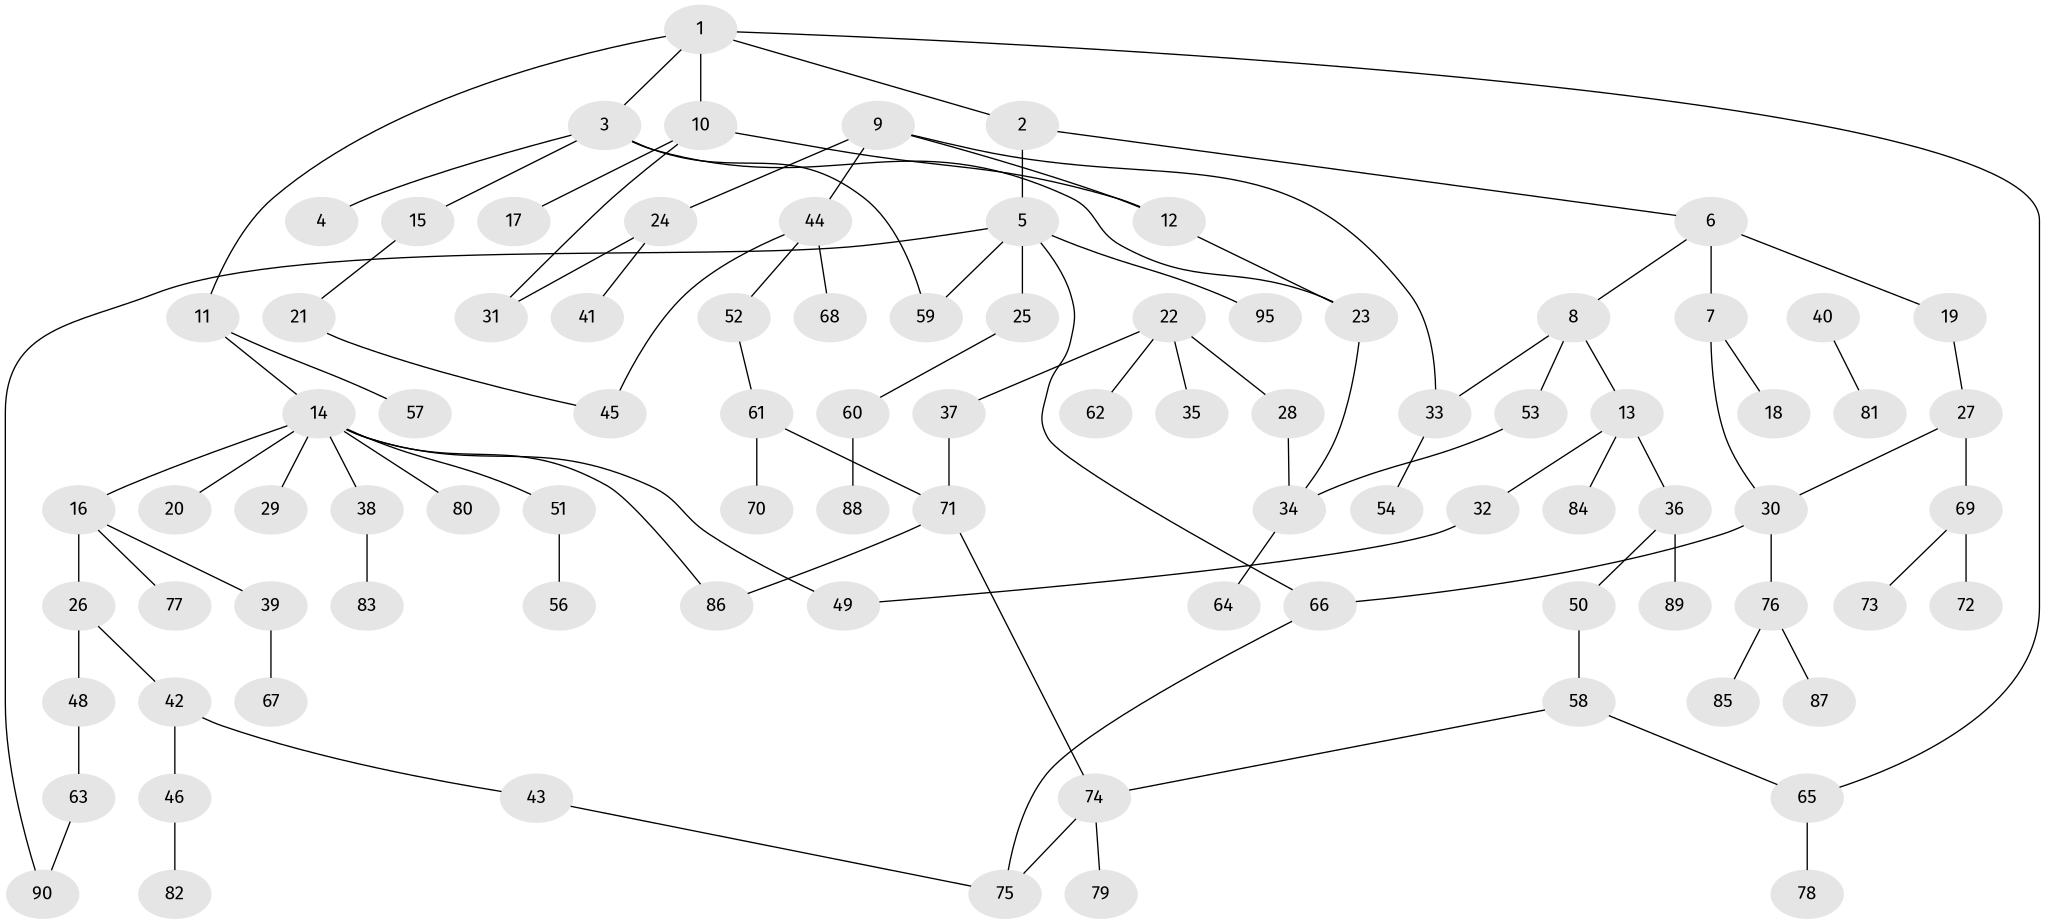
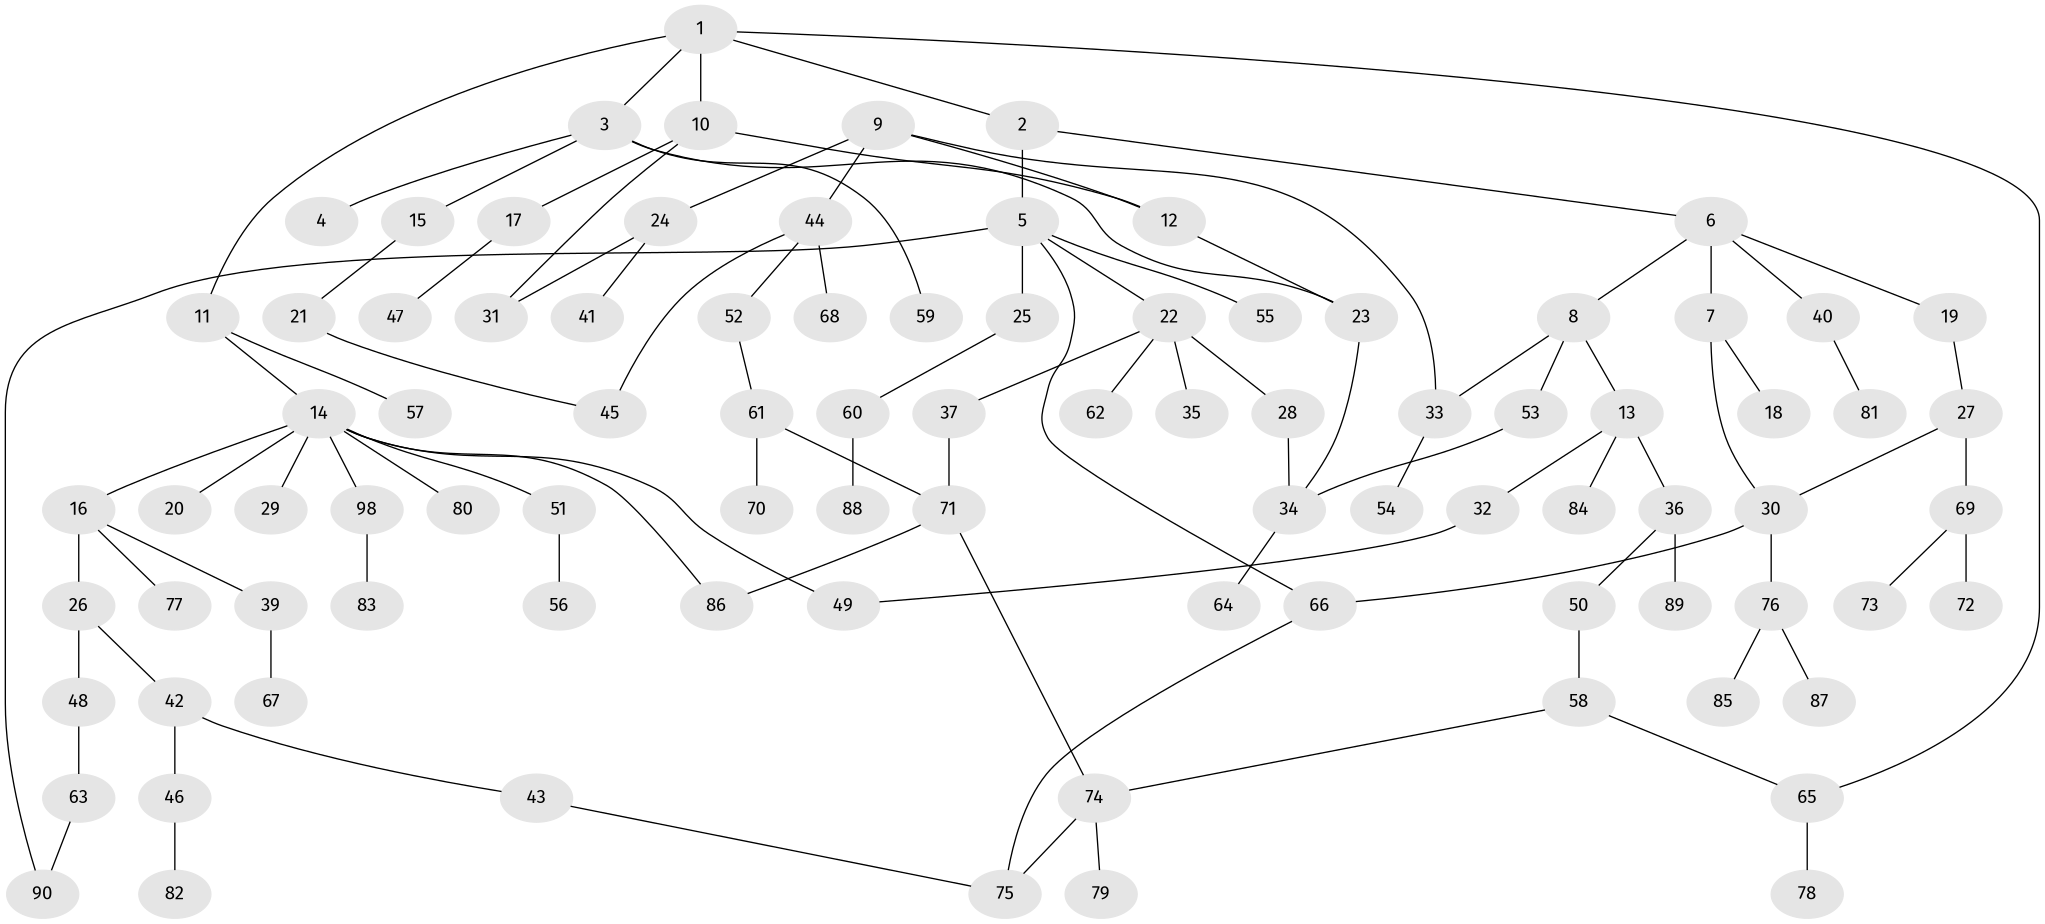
(974, 269) -> (1096, 270)
none -> (1767, 270)
none -> (395, 318)
(1265, 318) -> (1265, 318)
(367, 510) -> (367, 510)
